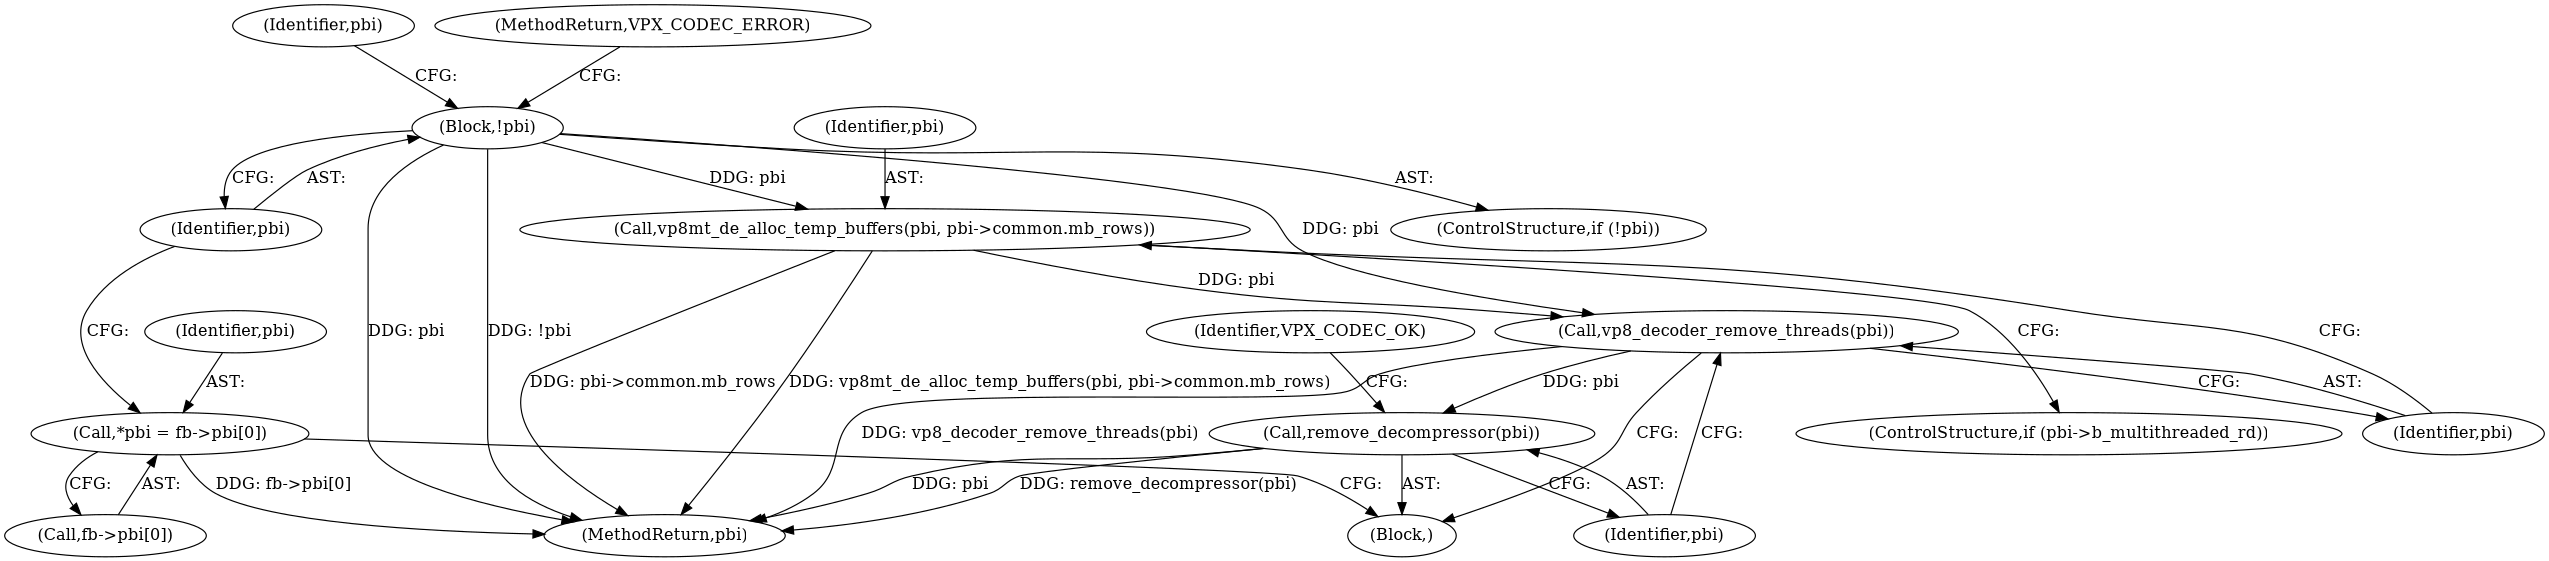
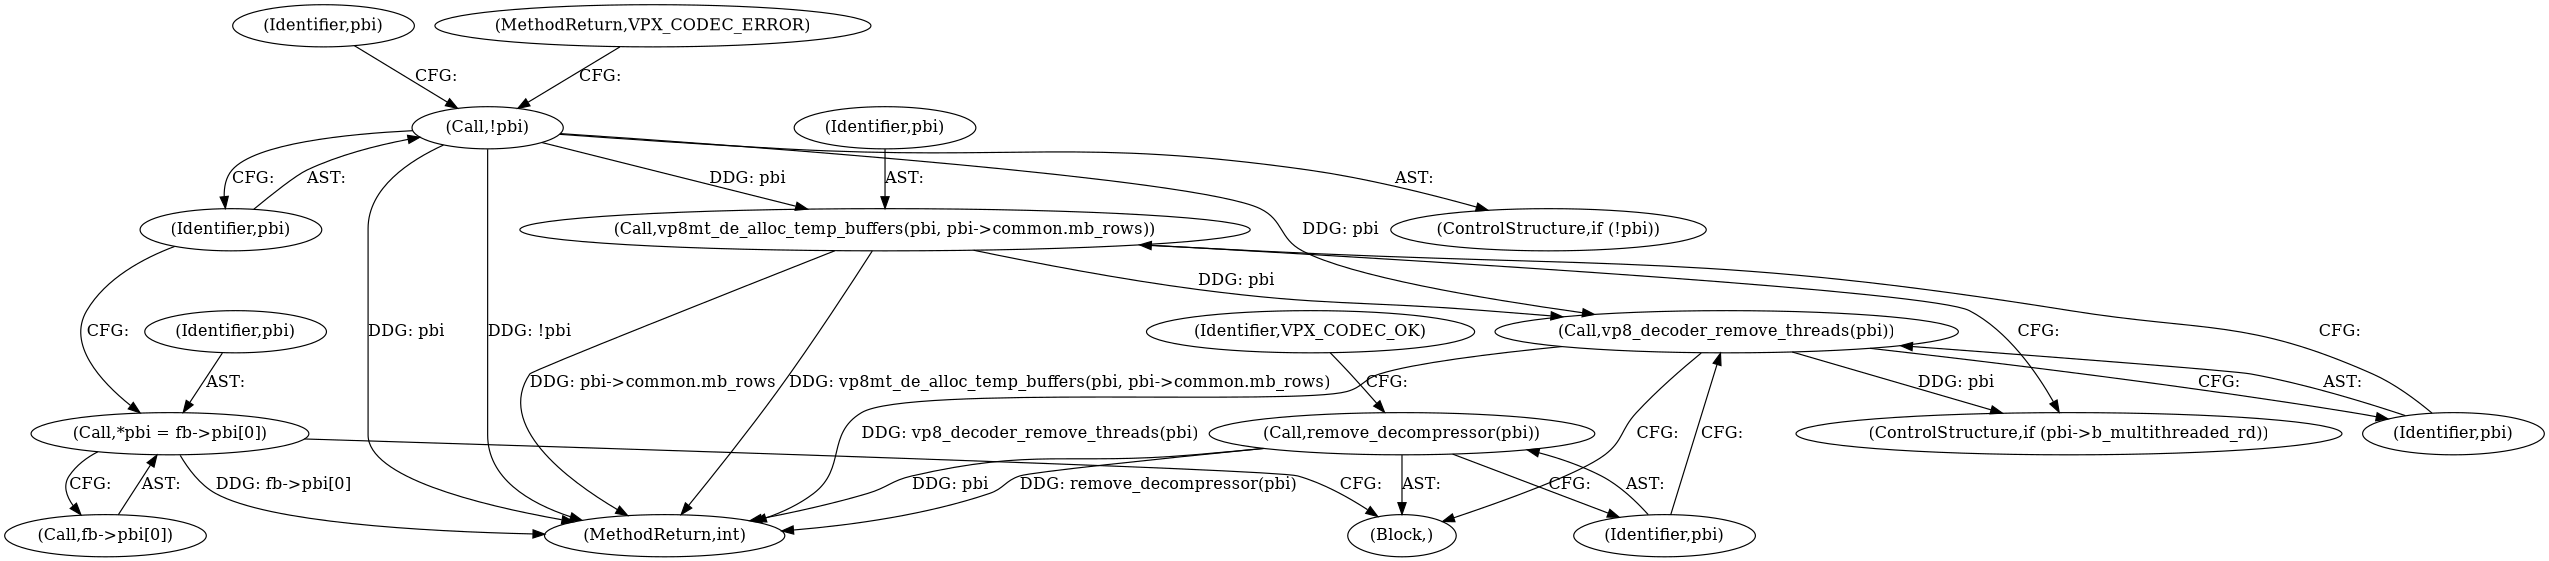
(488, 128) -> (488, 128)
(1541, 375) -> (1892, 381)
(665, 536) -> (665, 536)
